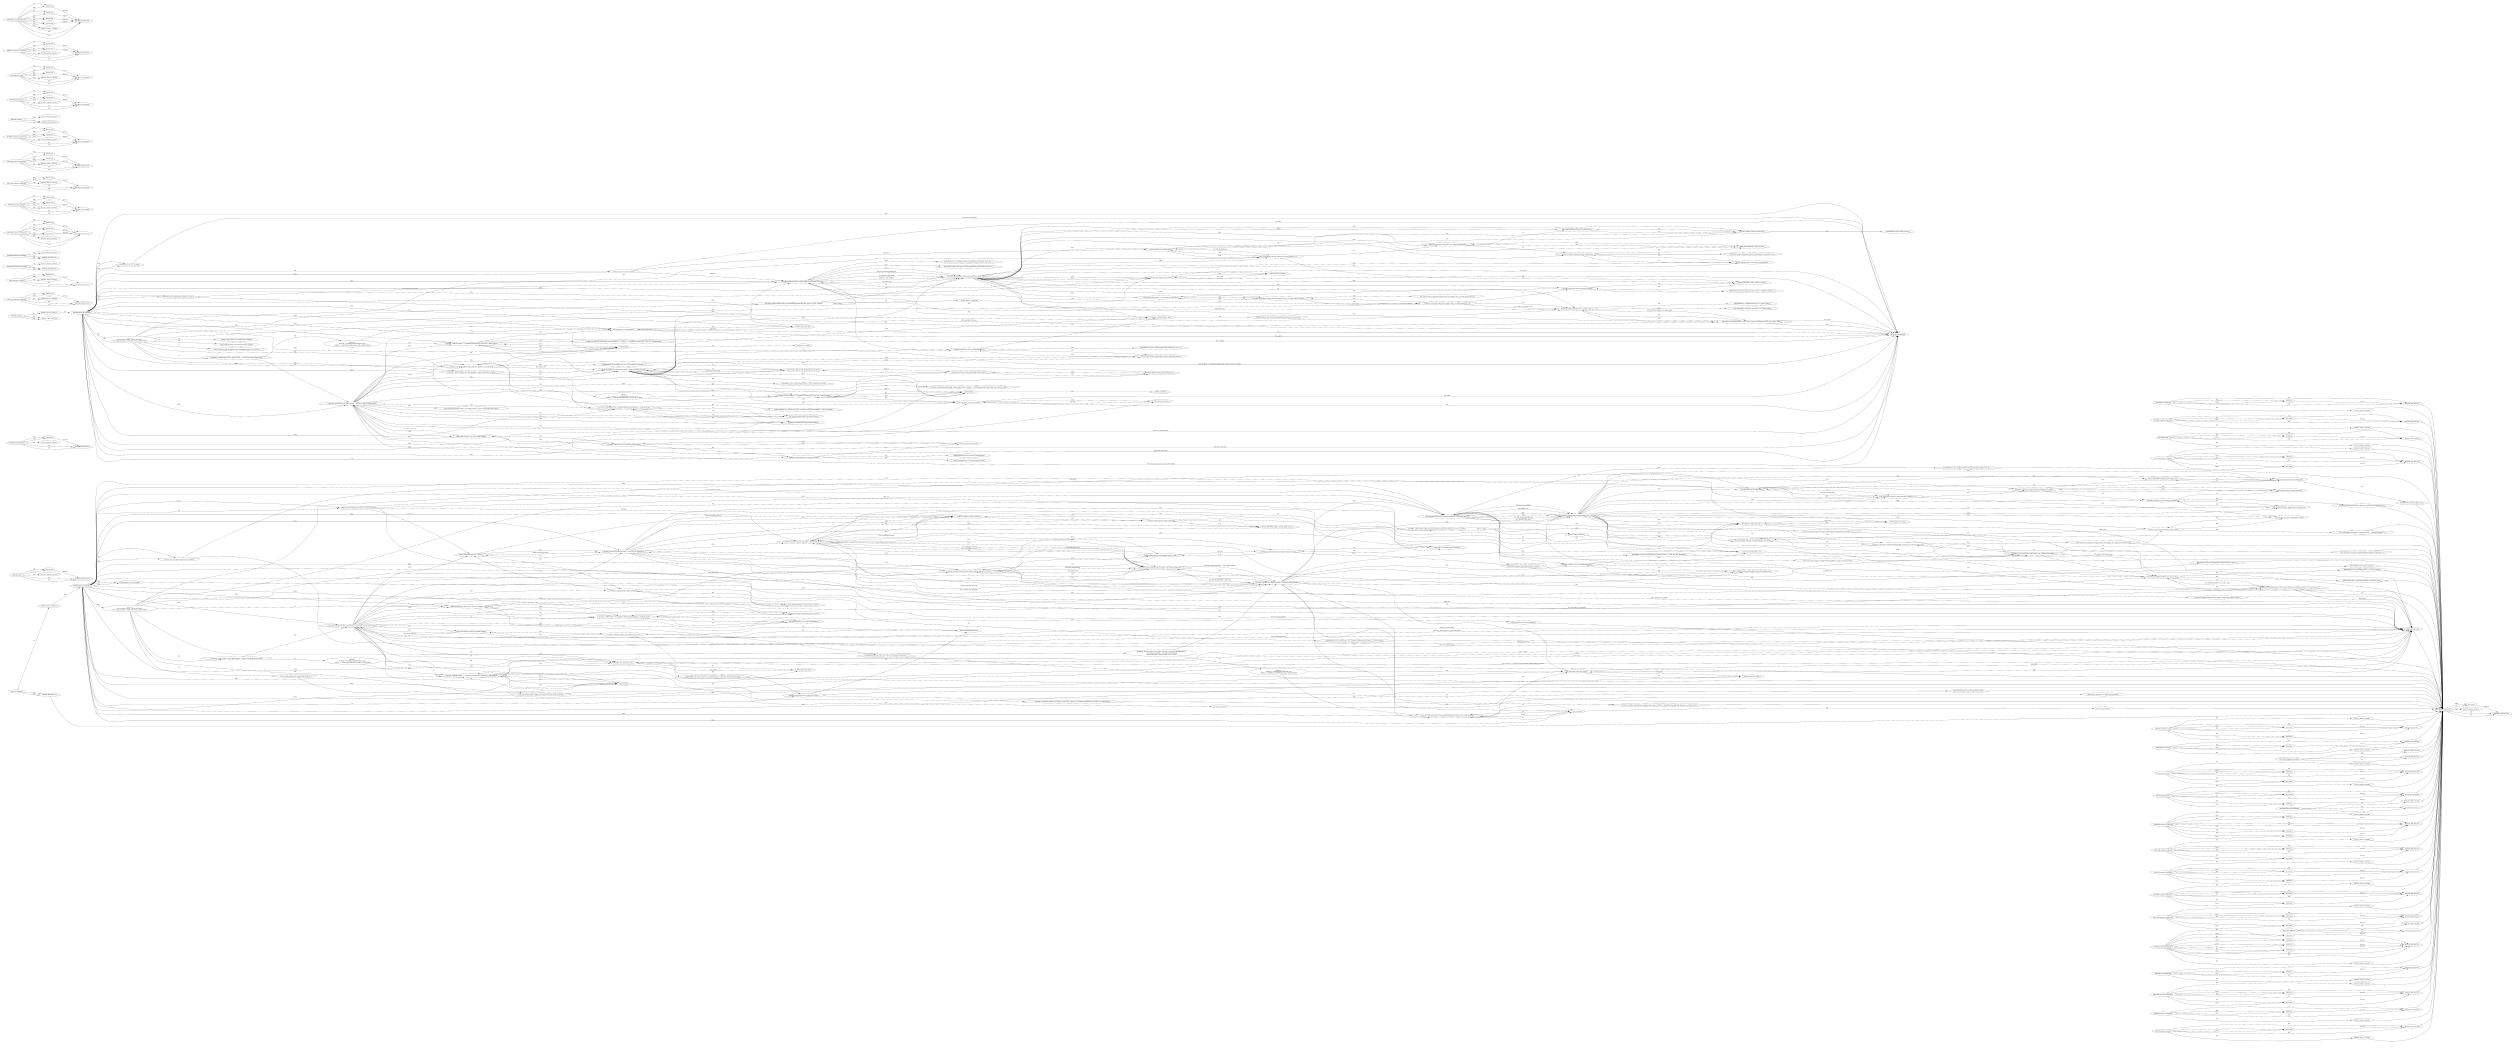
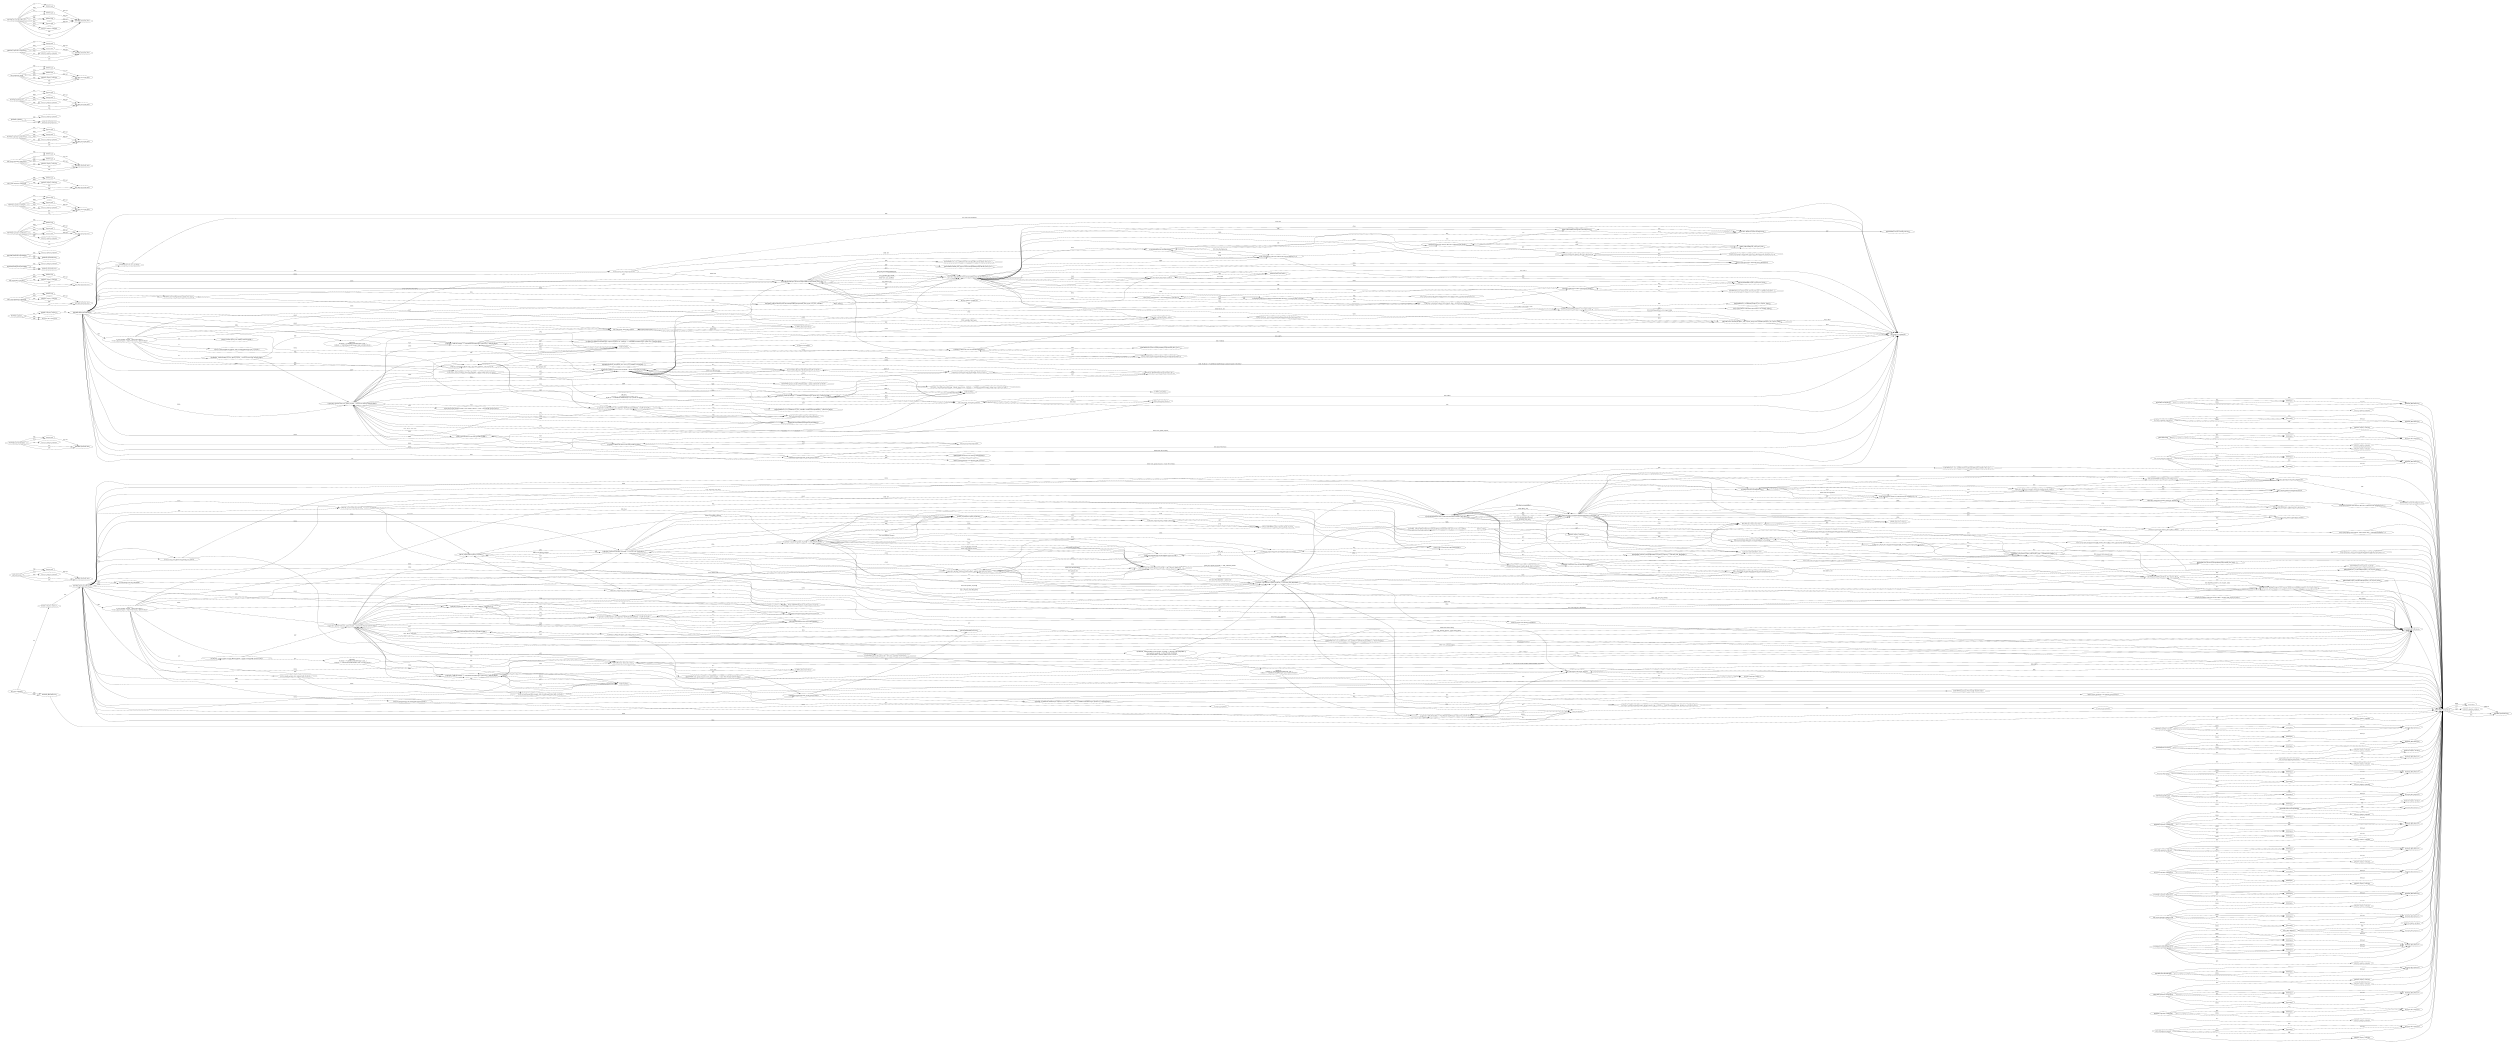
(237, 345) -> none
none -> (410, 701)
